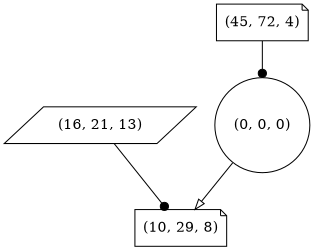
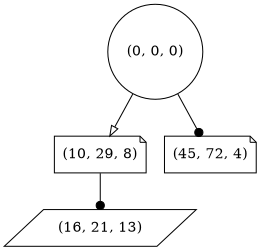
(262, 55) -> (187, 111)
(138, 173) -> (100, 187)
